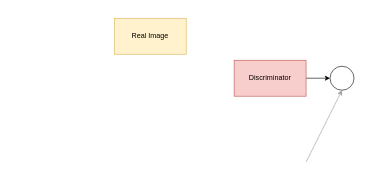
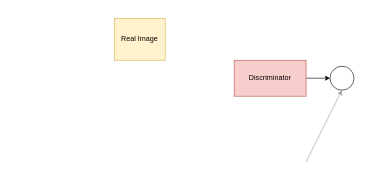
(150, 36) -> (140, 39)
